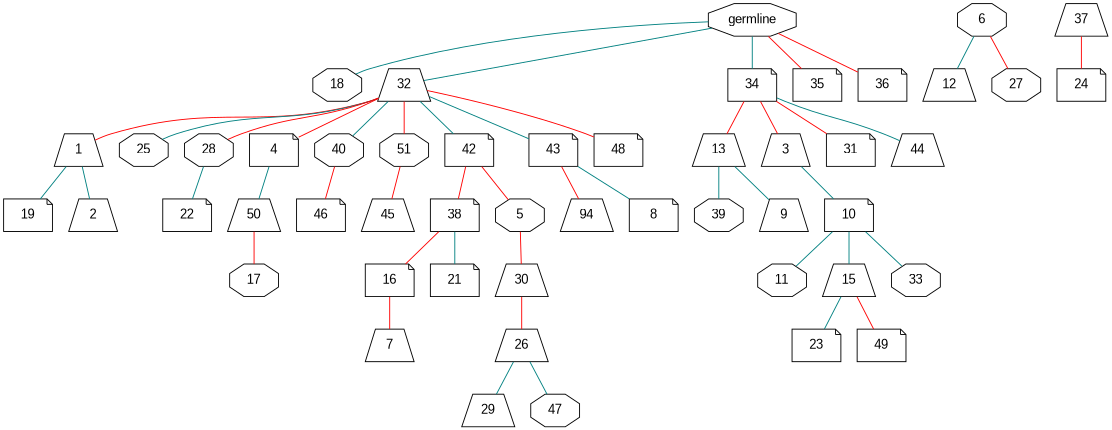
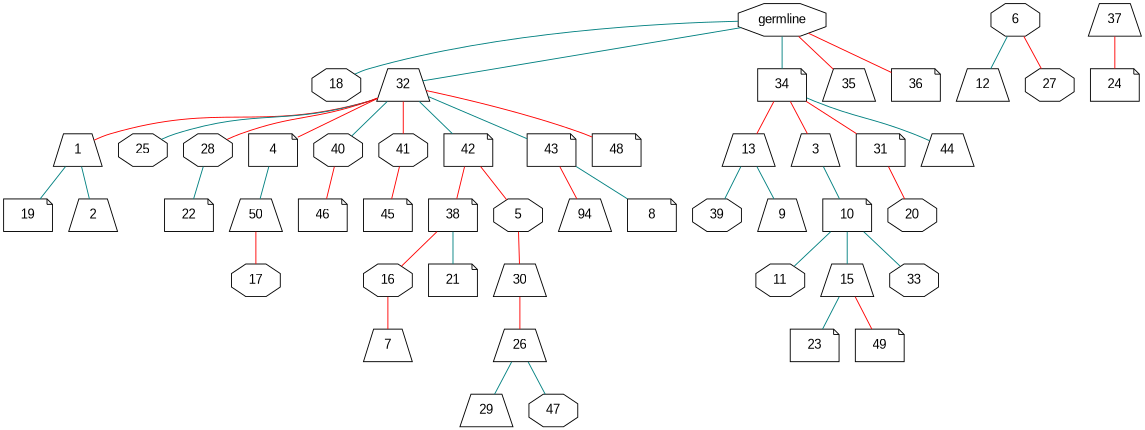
(817, 85) -> (849, 85)
(404, 150) -> (403, 150)
(388, 215) -> (388, 215)
none -> (912, 215)
(390, 280) -> (388, 280)
